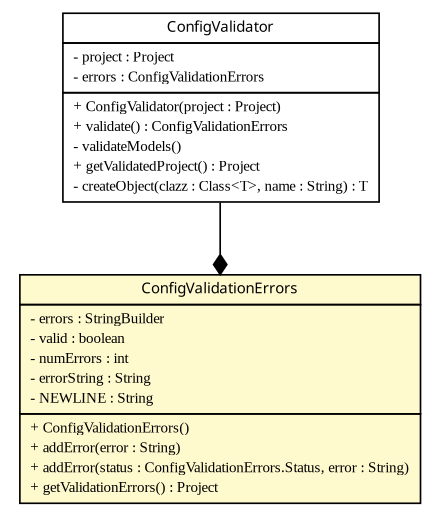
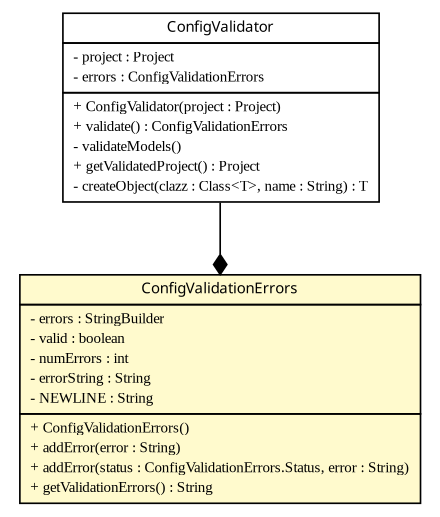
(124, 488) -> (122, 488)
